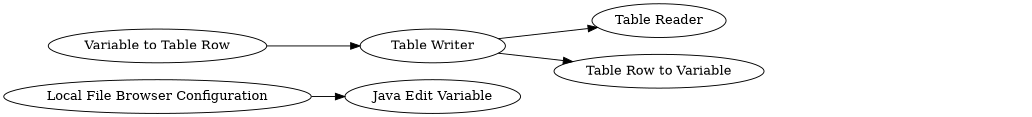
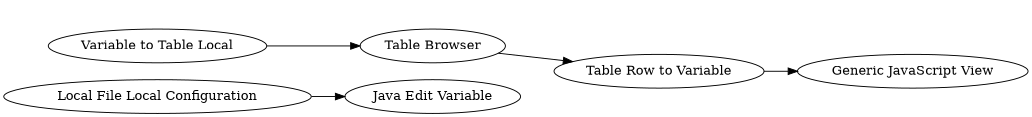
(659, 21) -> none
(158, 46) -> (158, 46)
(433, 46) -> (433, 46)
none -> (913, 71)
(158, 97) -> (158, 97)
